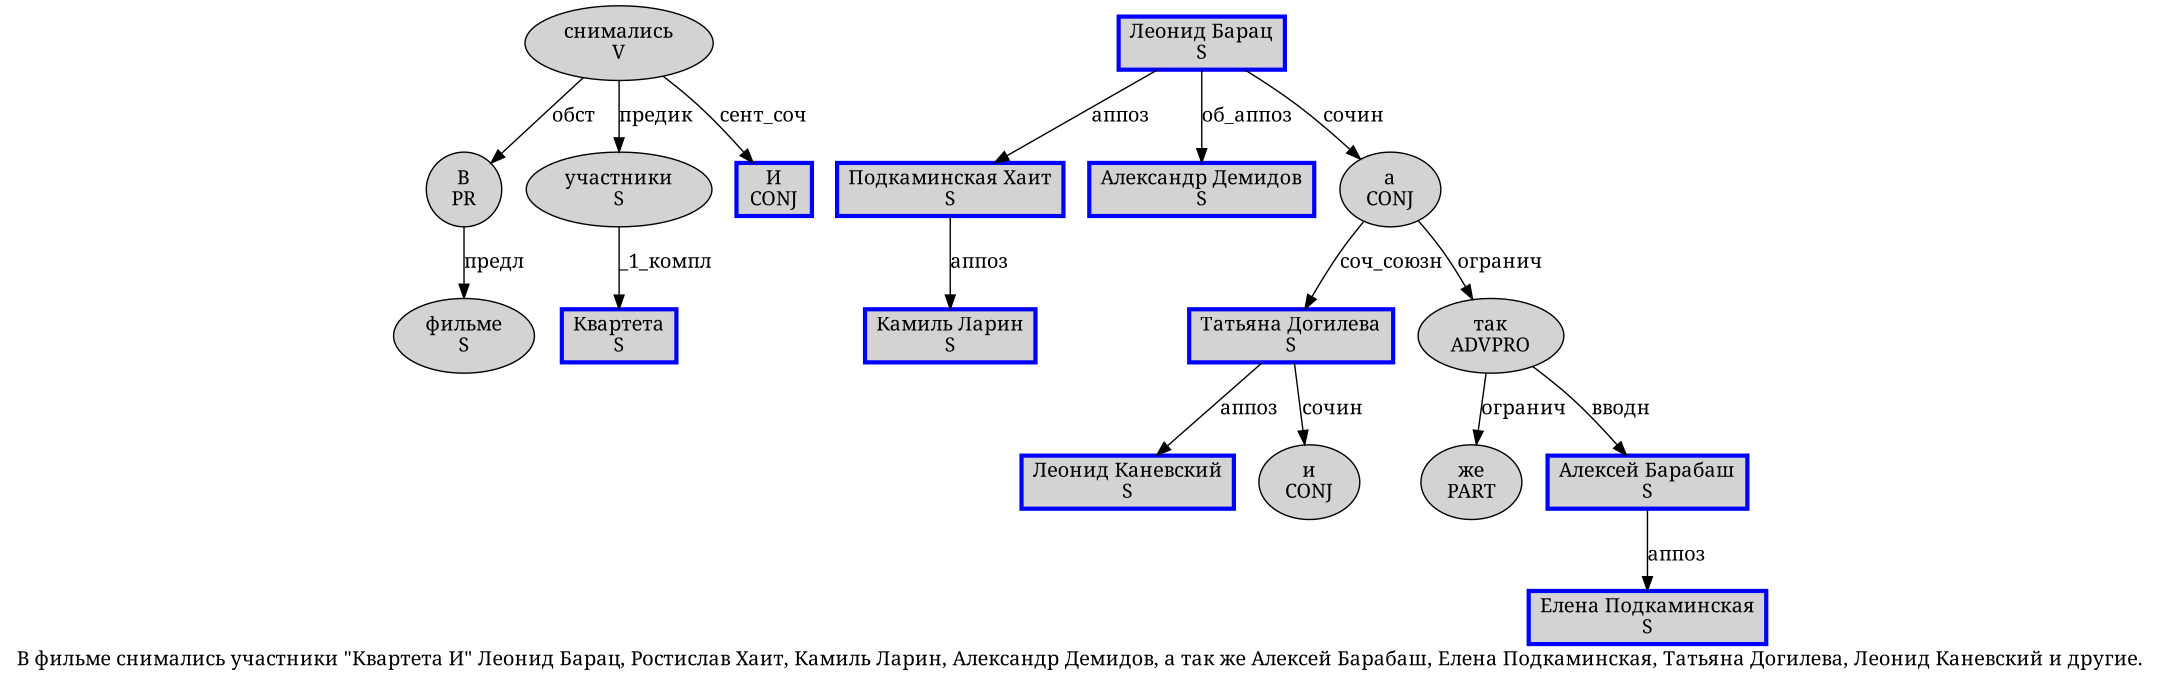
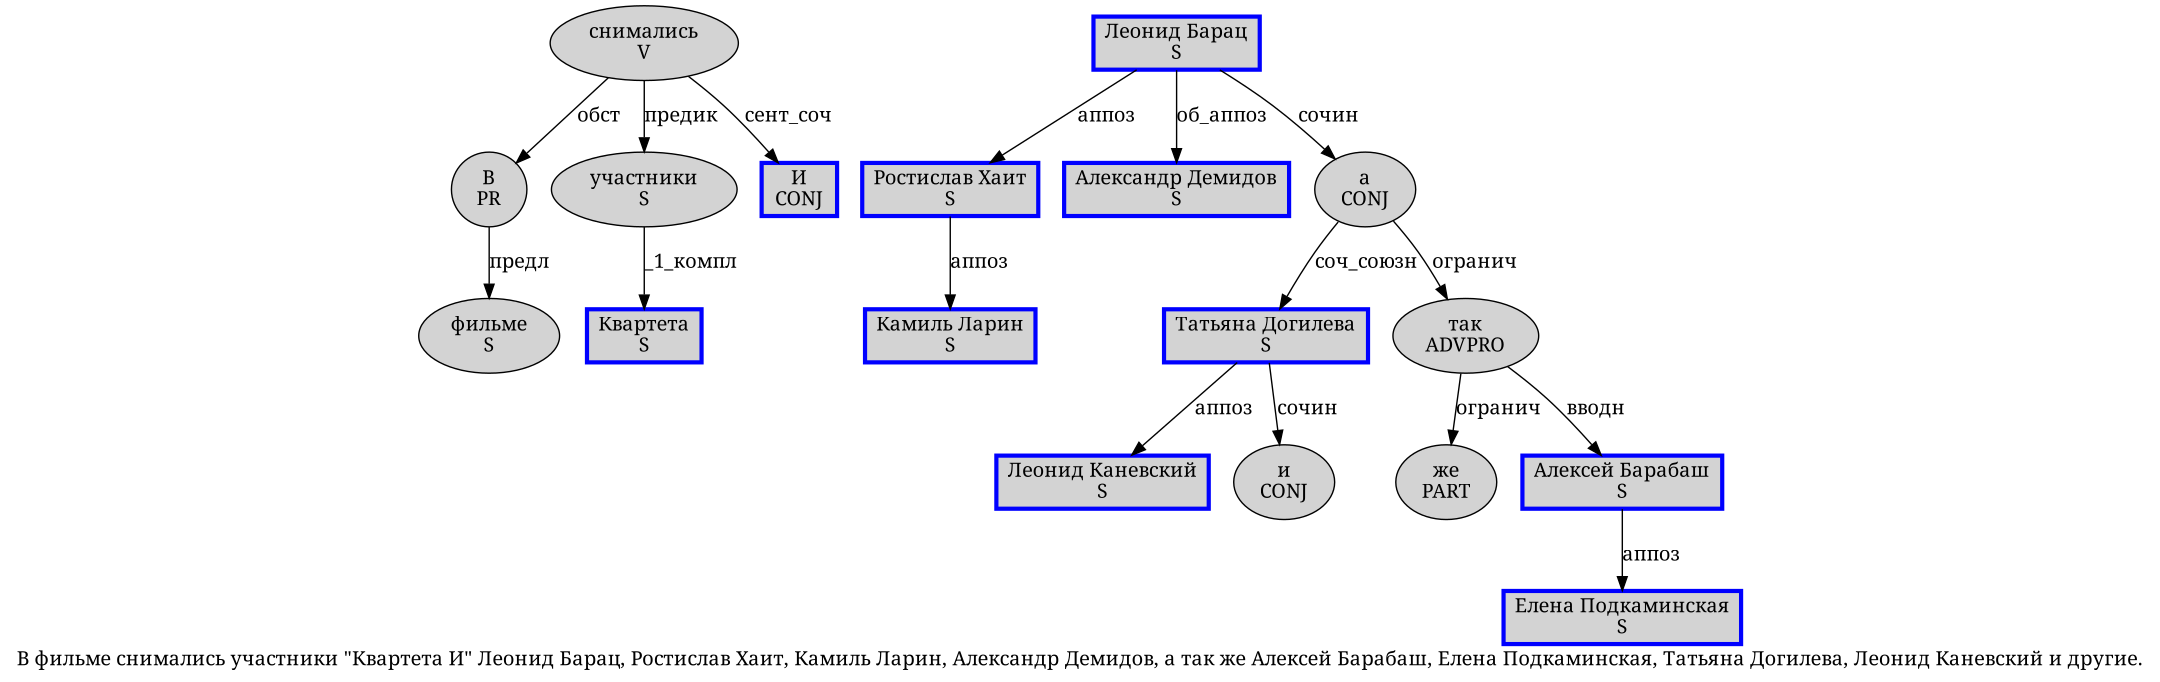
(950, 189) -> (950, 189)
